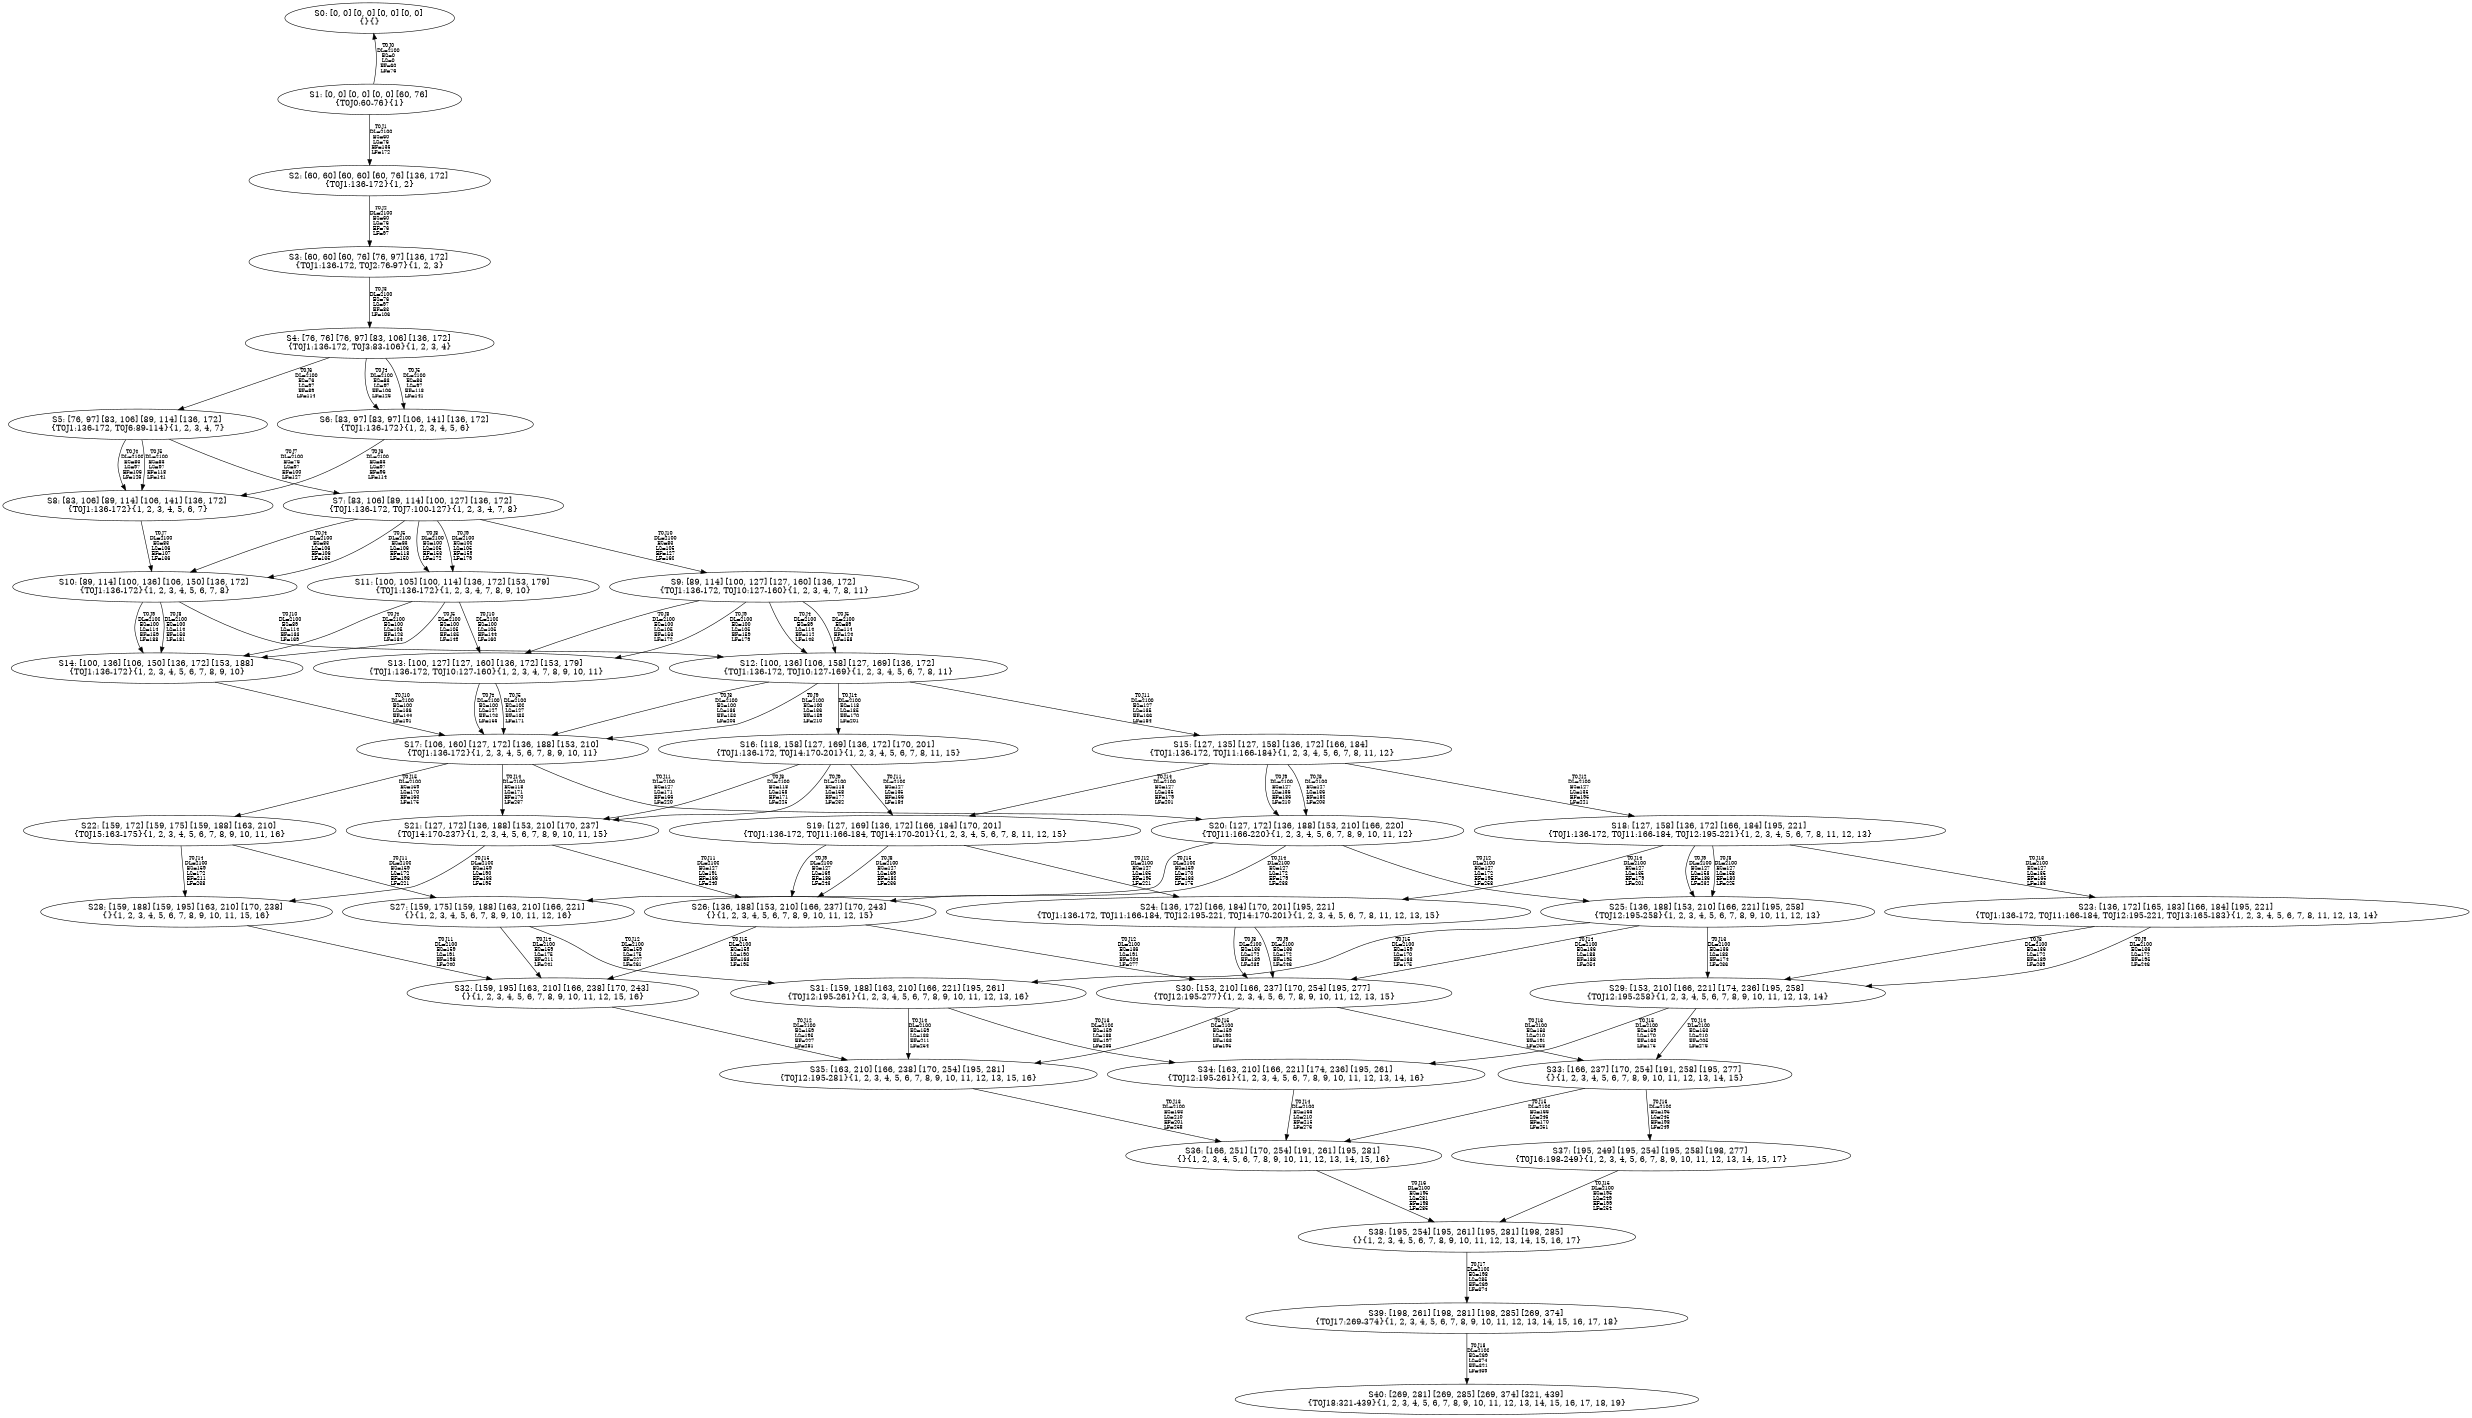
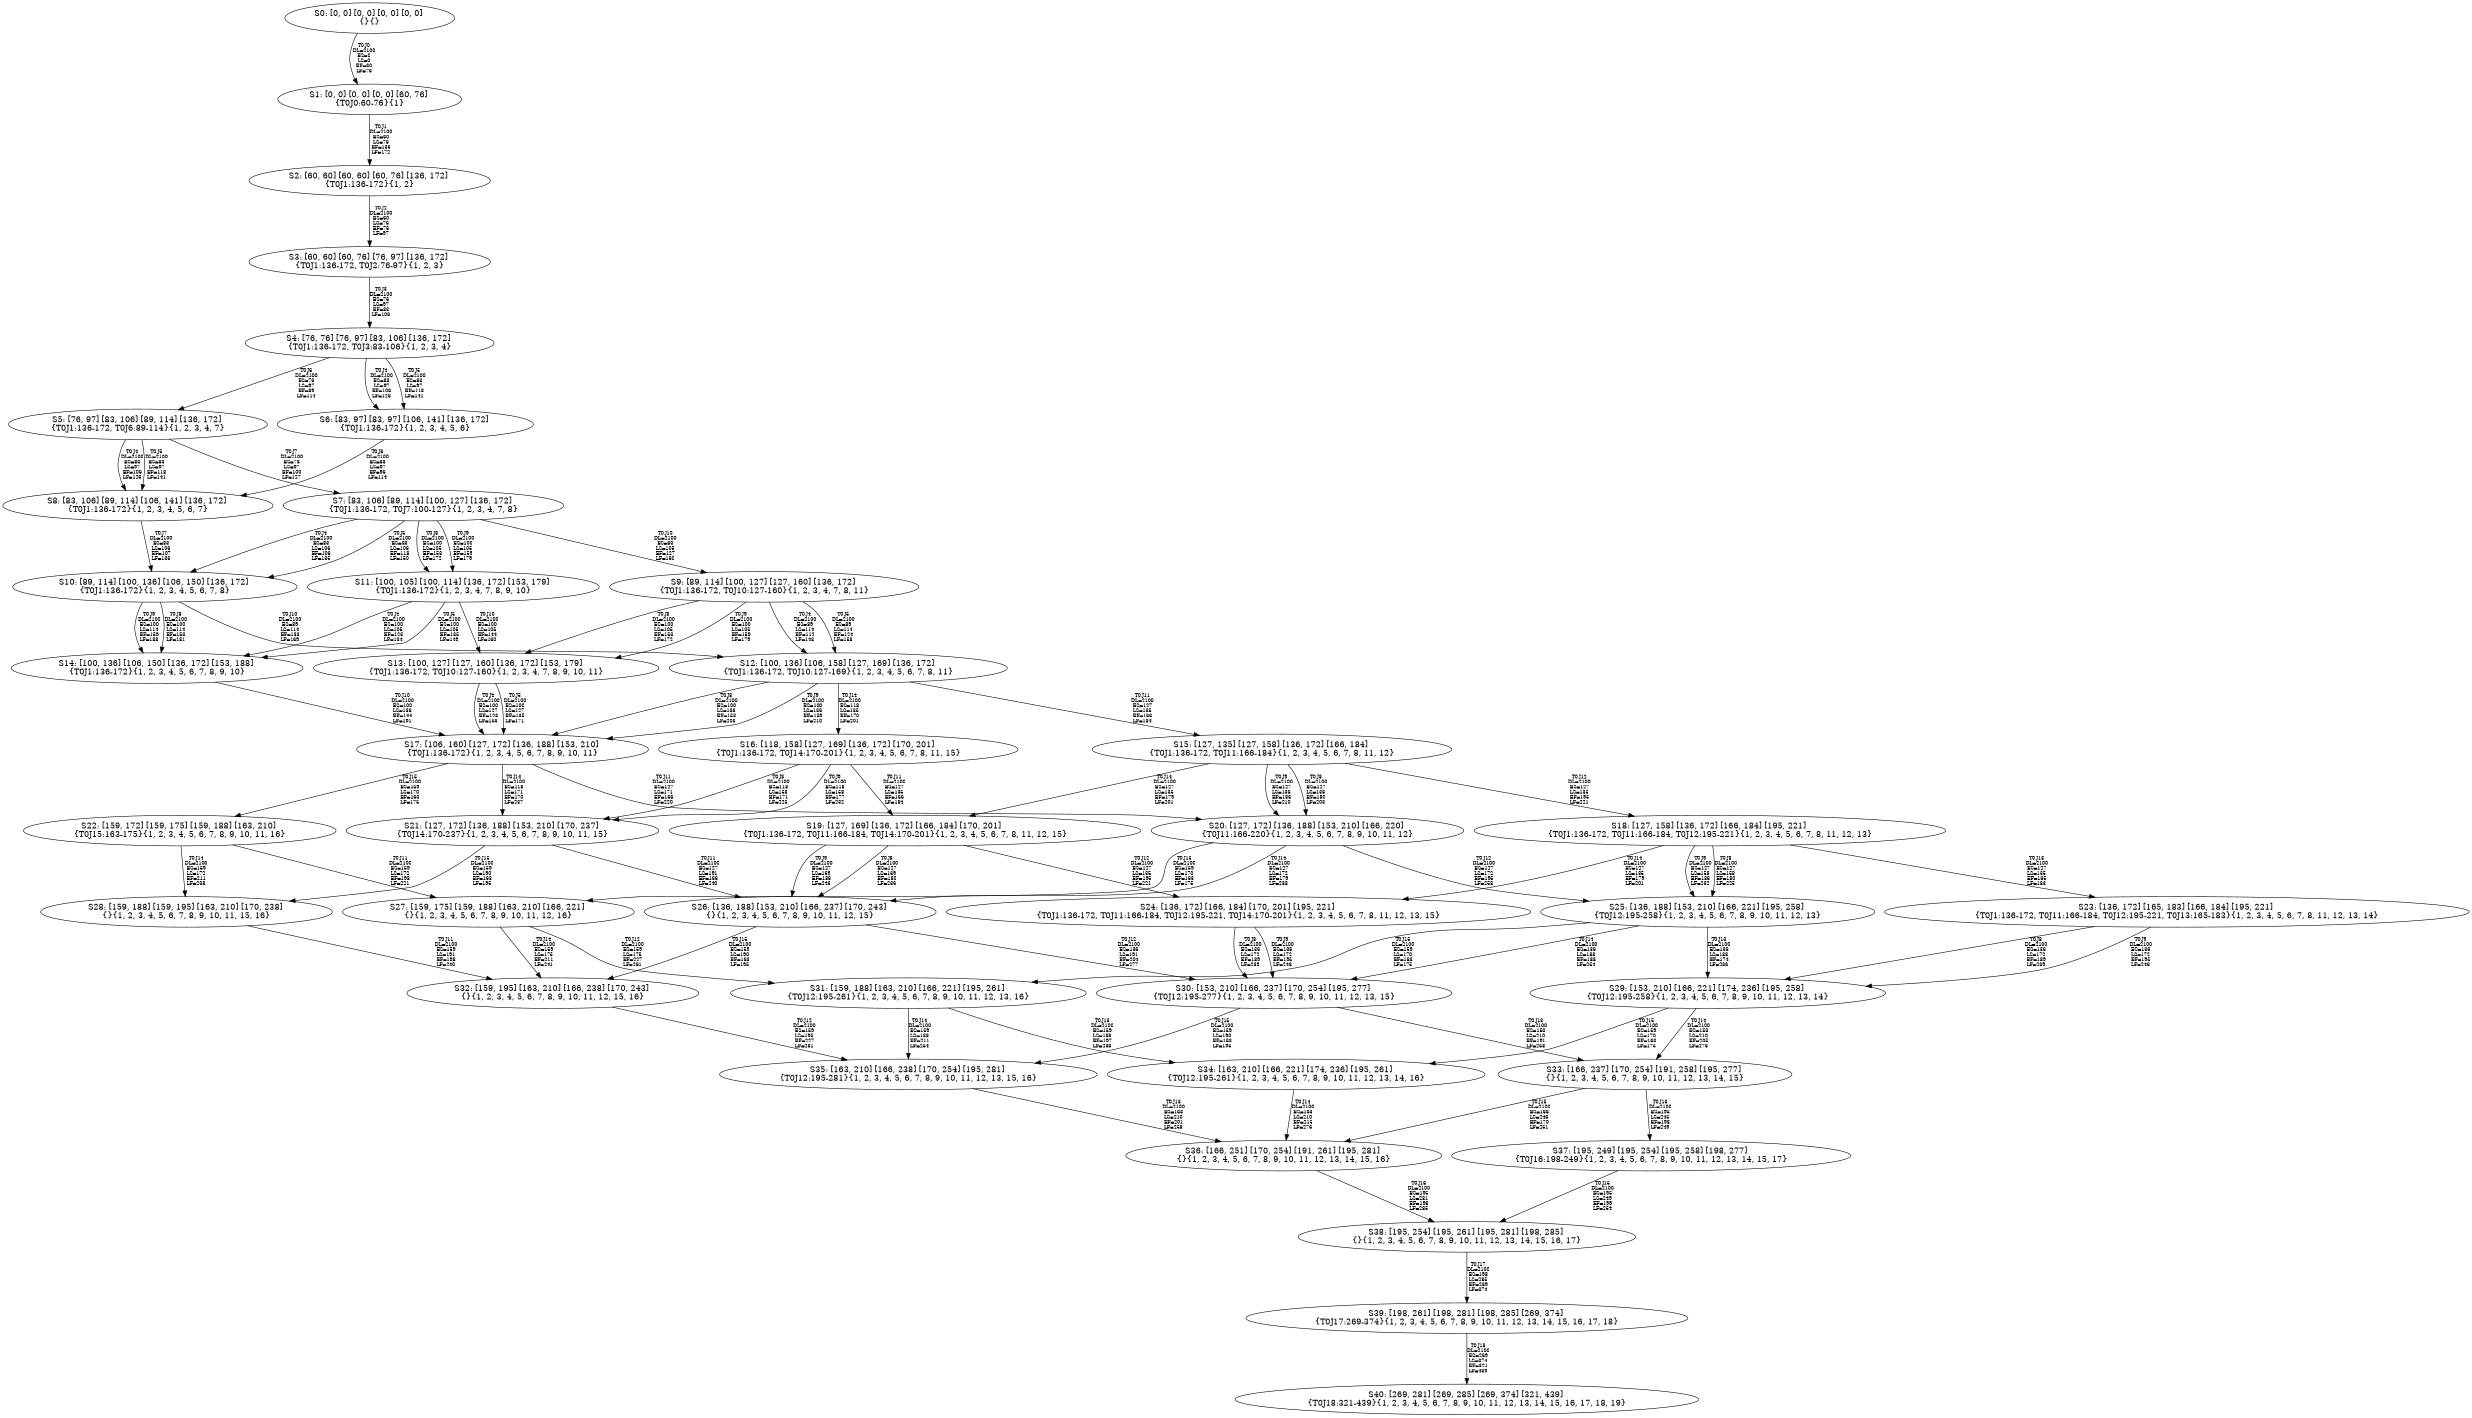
(376, 62) -> (350, 56)
